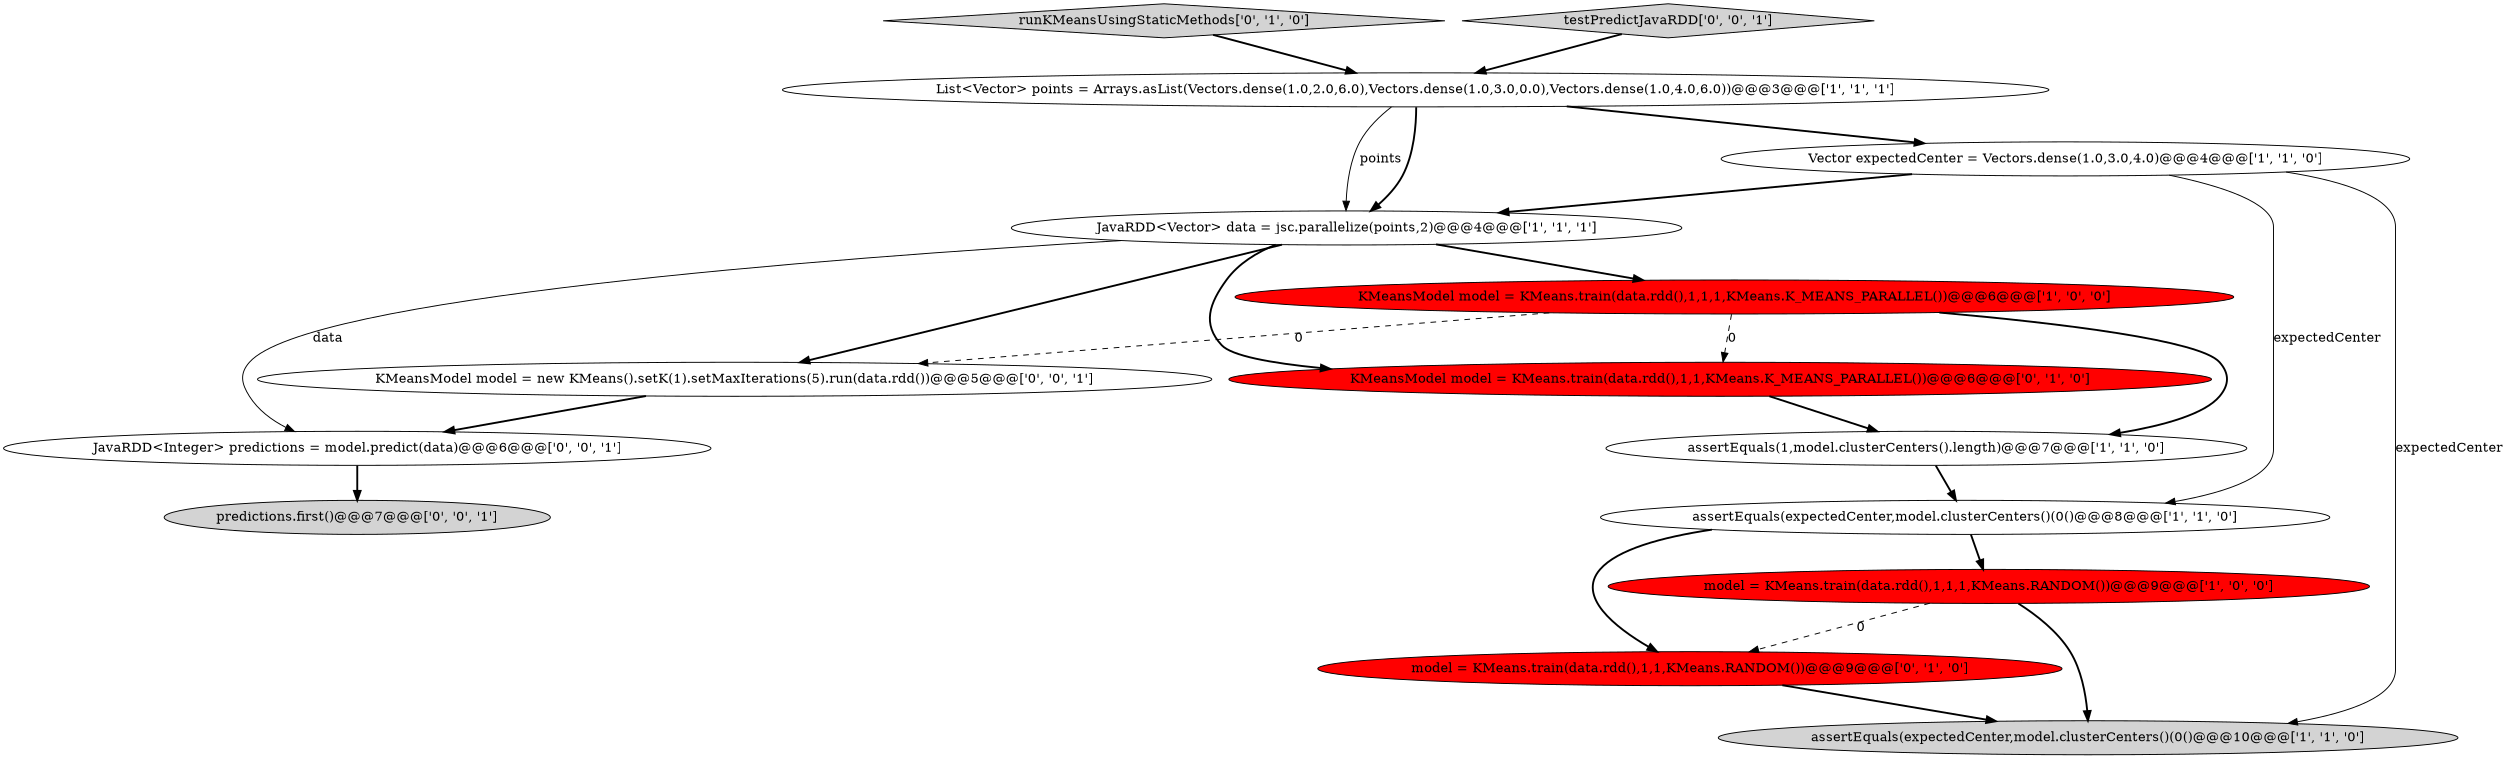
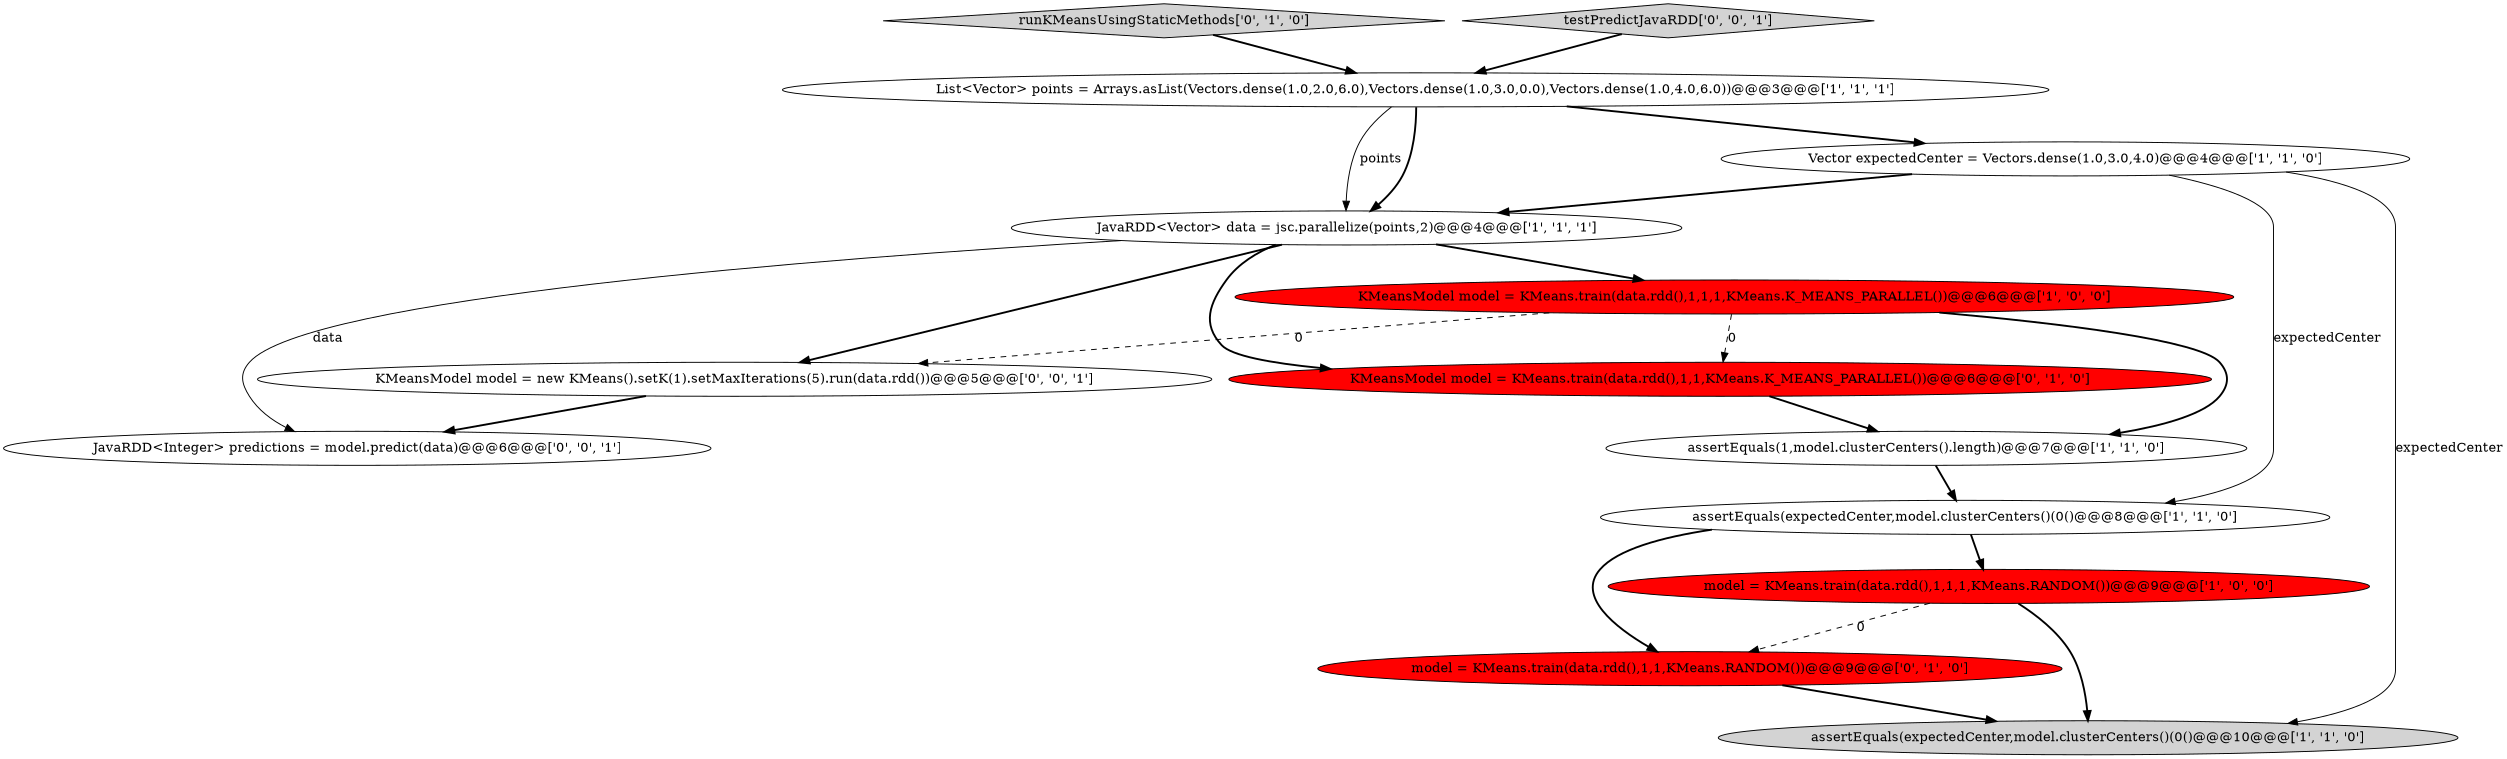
(357, 517) -> none
